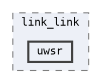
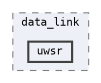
(51, 23) -> (51, 23)
